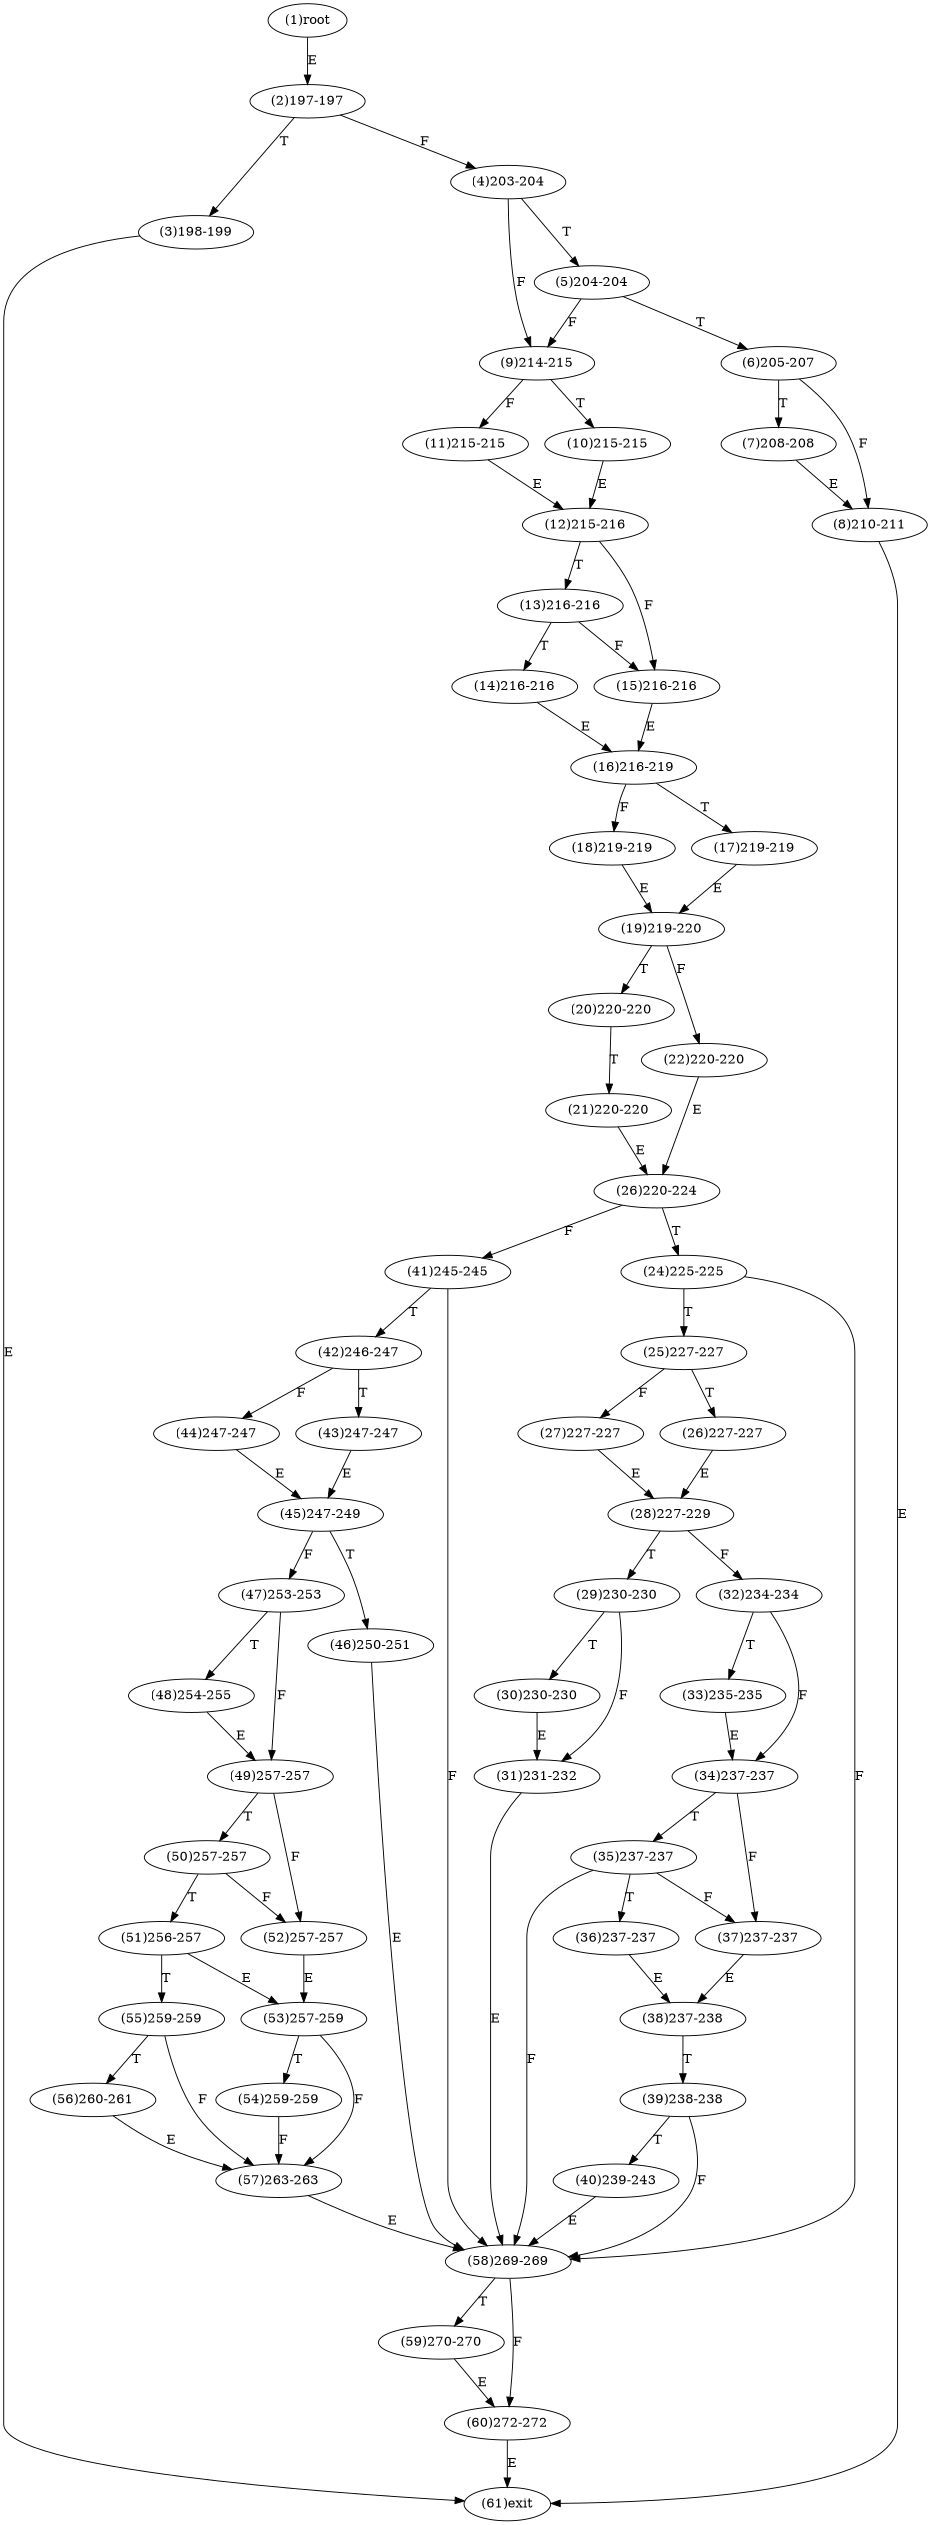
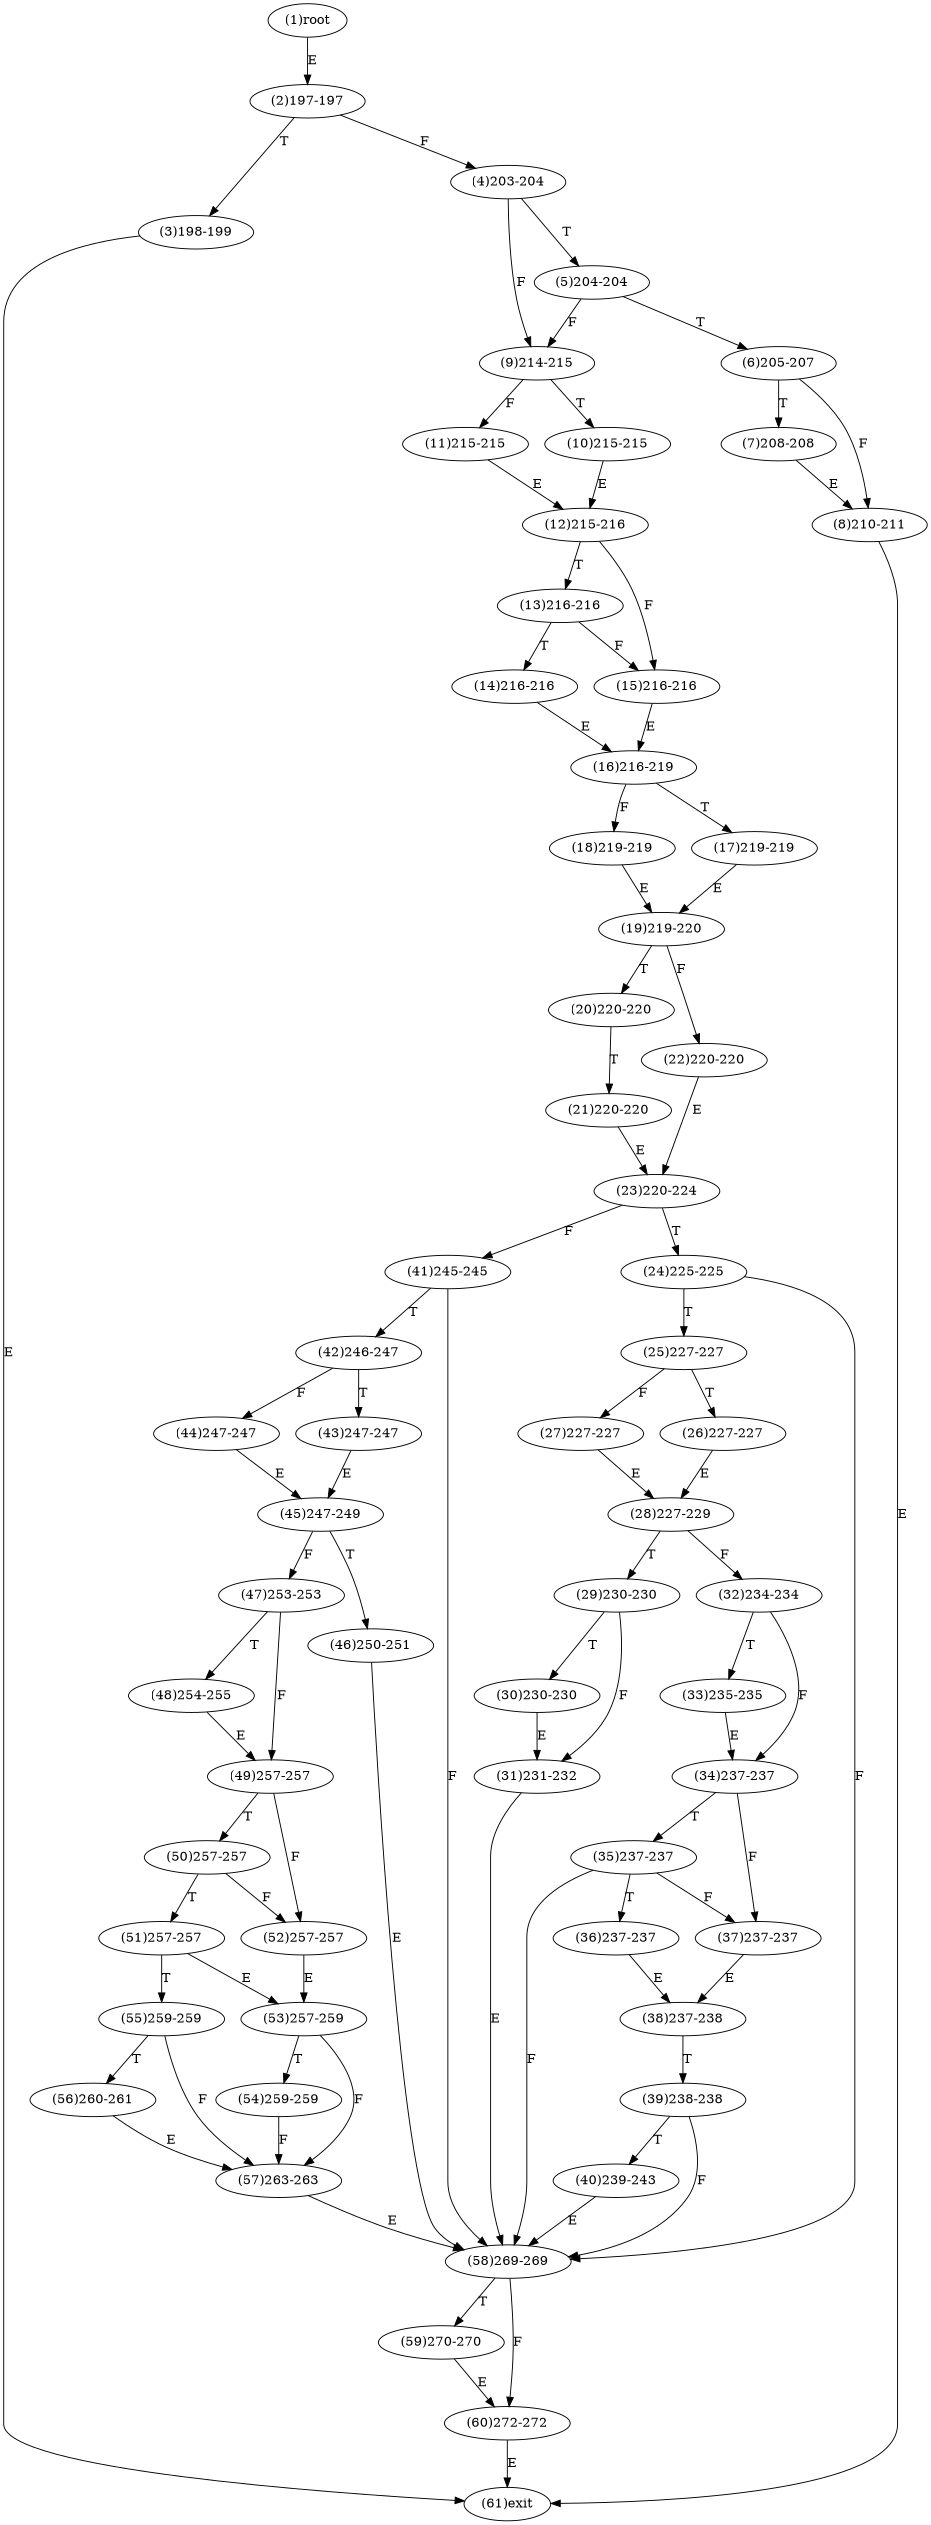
(657, 1191) -> (657, 1191)
(162, 1938) -> (162, 1938)
